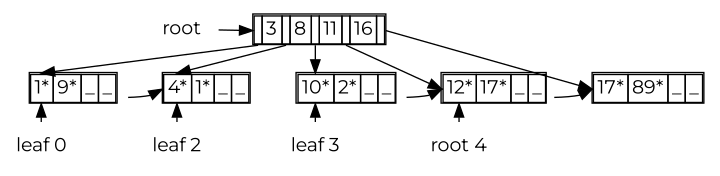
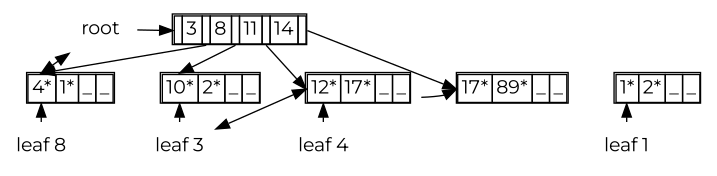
(363, 29) -> (284, 29)
(156, 58) -> none
(67, 88) -> (652, 88)
(139, 97) -> (56, 63)
(418, 97) -> (261, 109)
(41, 146) -> (627, 146)
(177, 146) -> (41, 146)
(459, 146) -> (323, 146)
